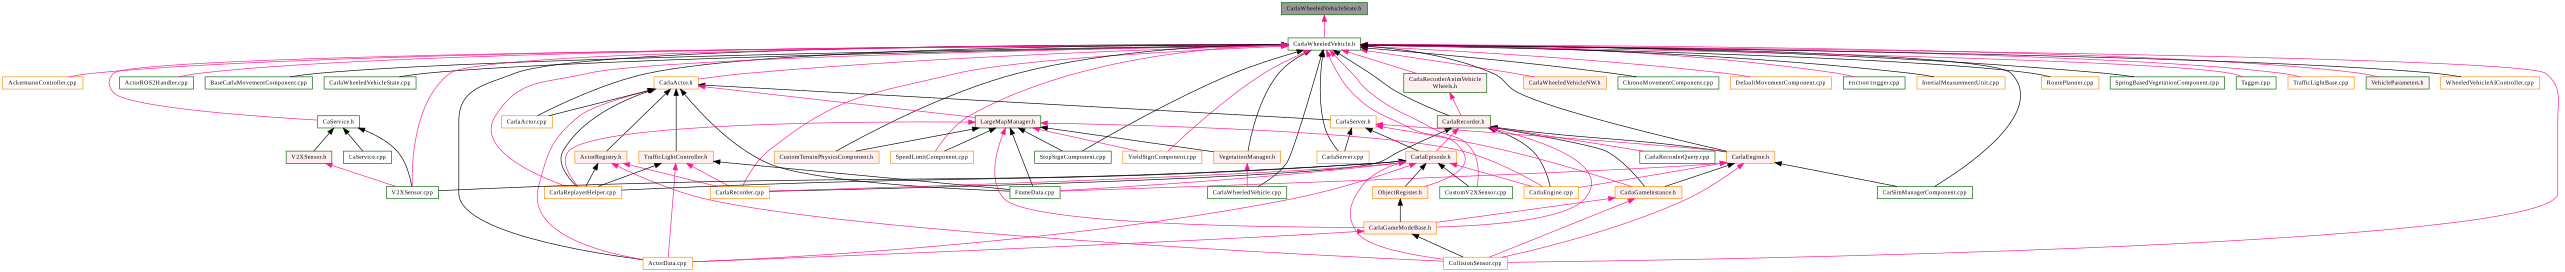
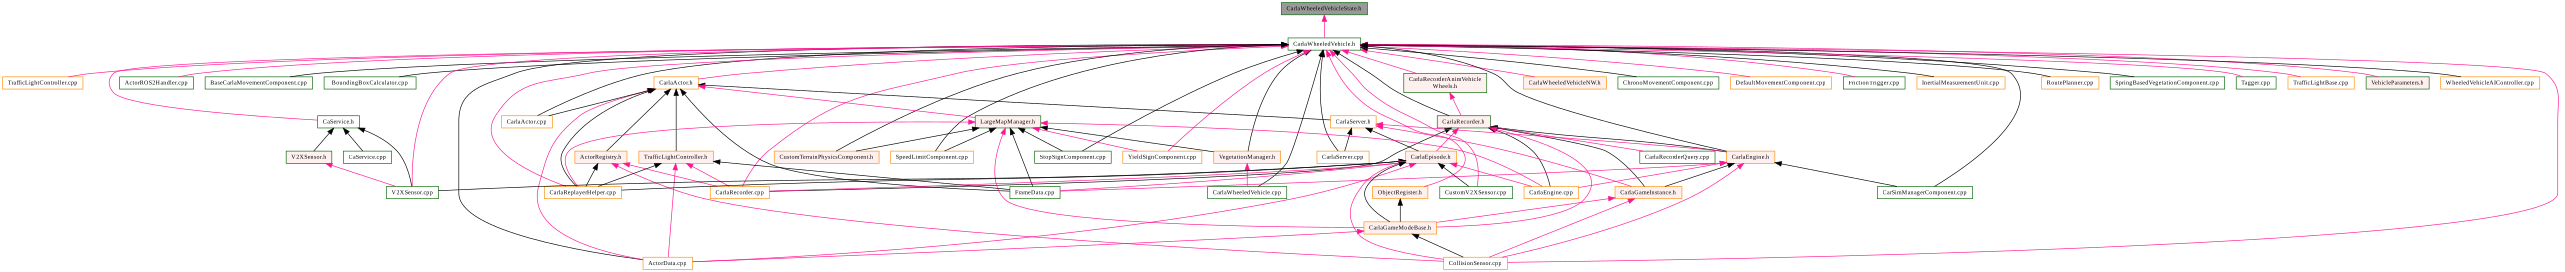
(1097, 68) -> (1097, 68)
(43, 83) -> (43, 83)
(370, 83) -> (370, 83)
(1416, 174) -> (1366, 190)
